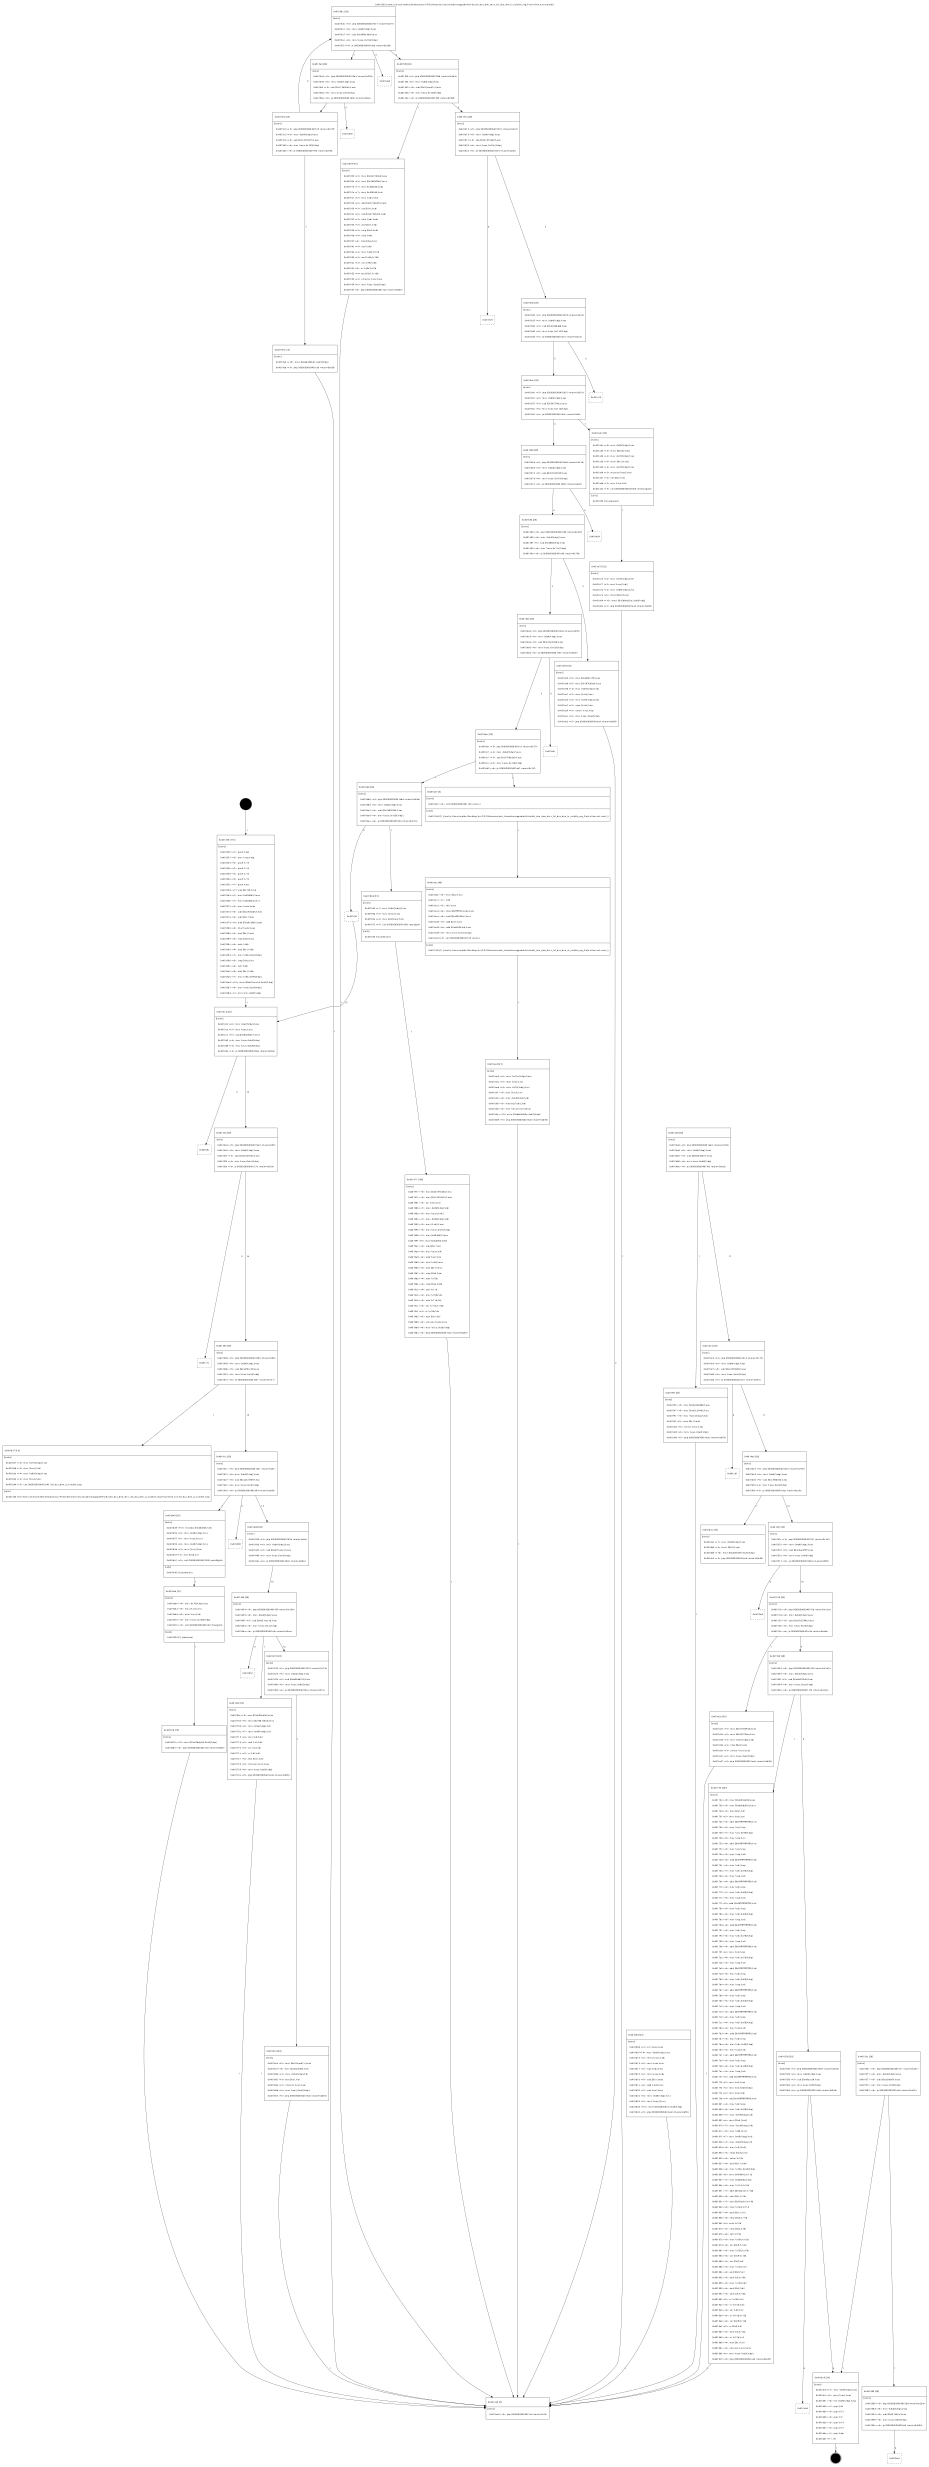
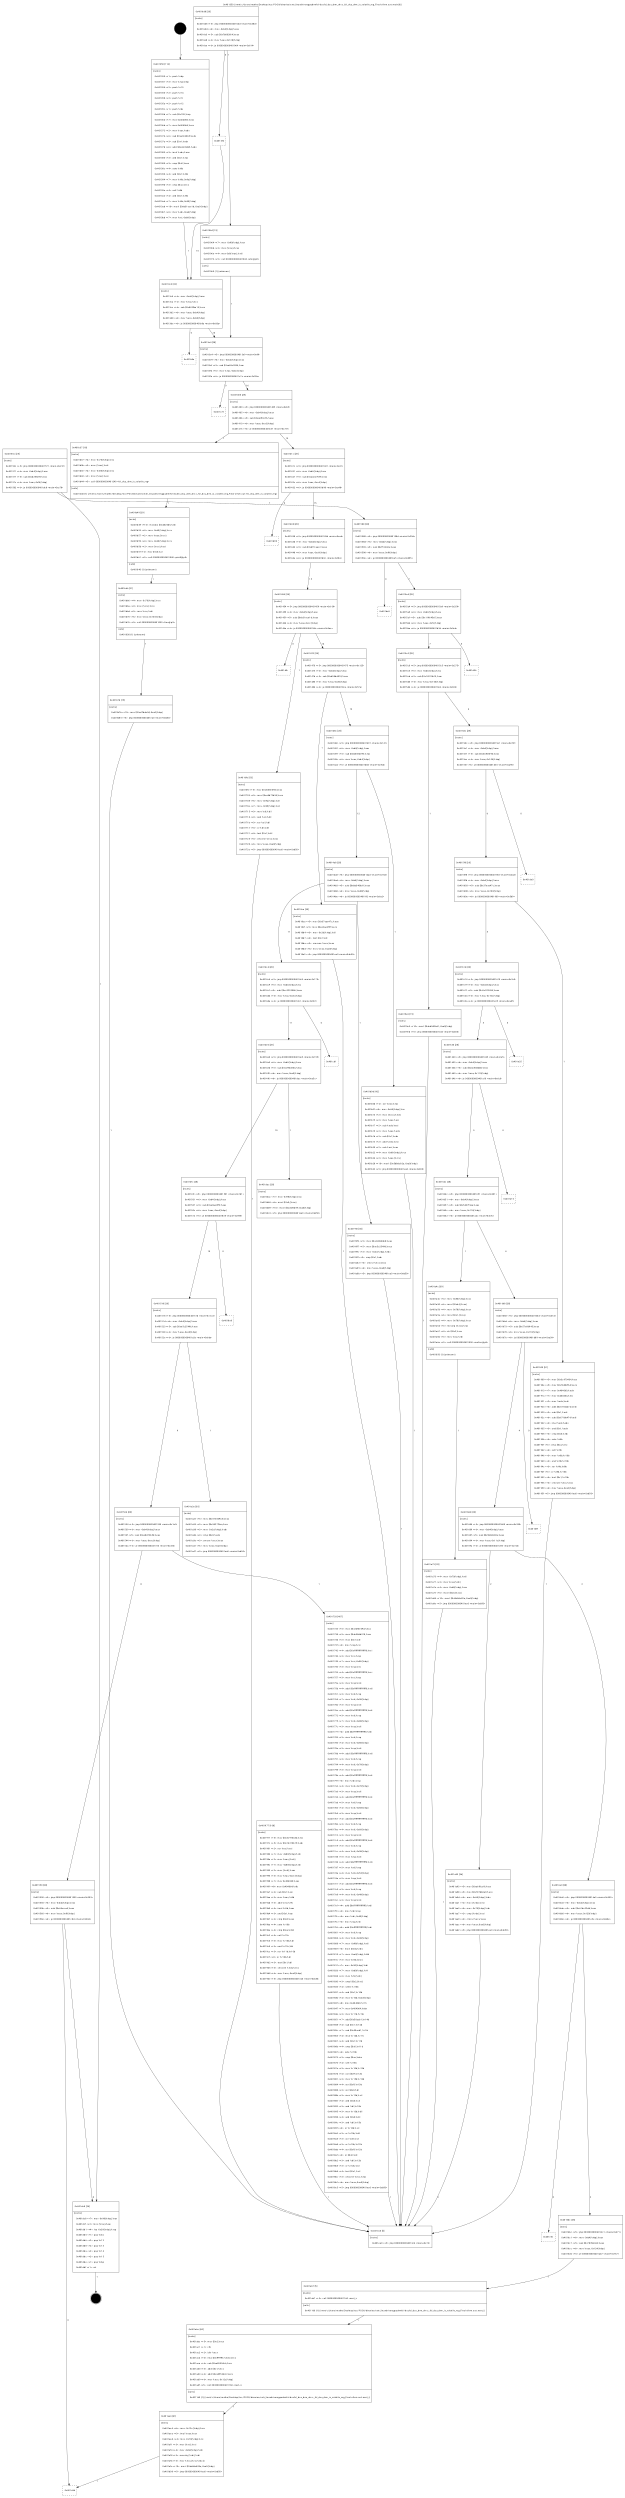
(353, 54) -> (406, 576)
none -> (357, 748)
(449, 771) -> none
(411, 1057) -> (231, 306)
(225, 1502) -> (167, 503)
(518, 1760) -> (119, 2472)
(703, 2144) -> none
